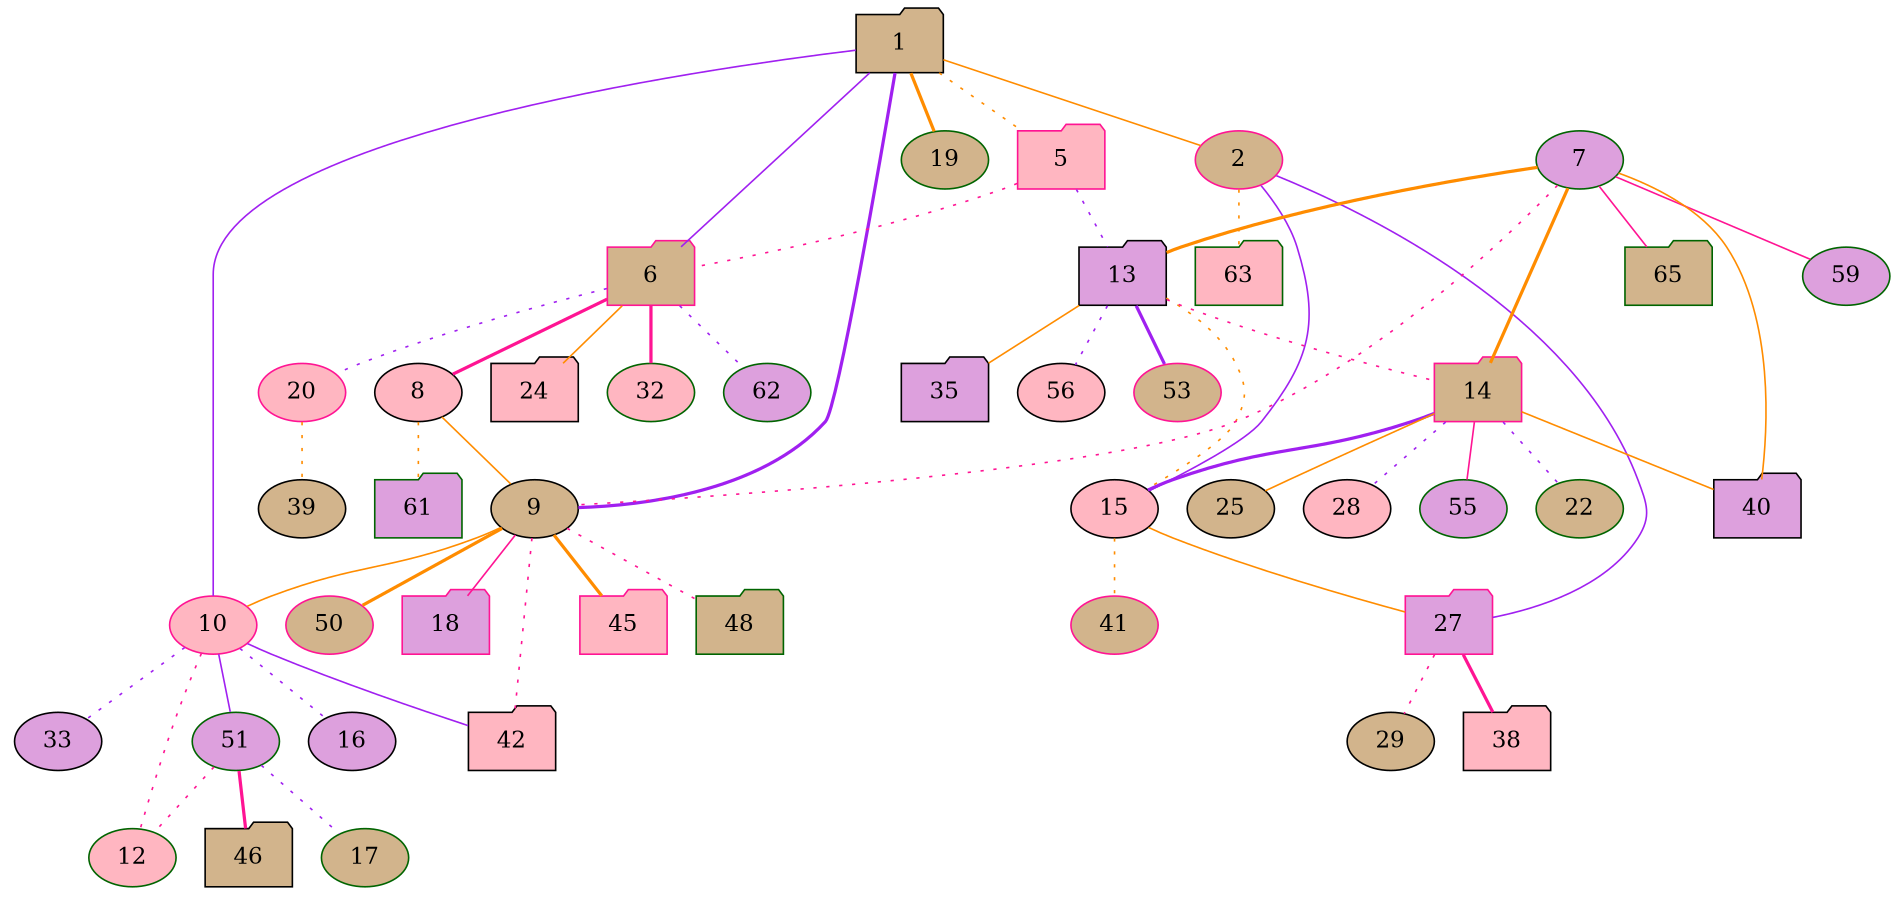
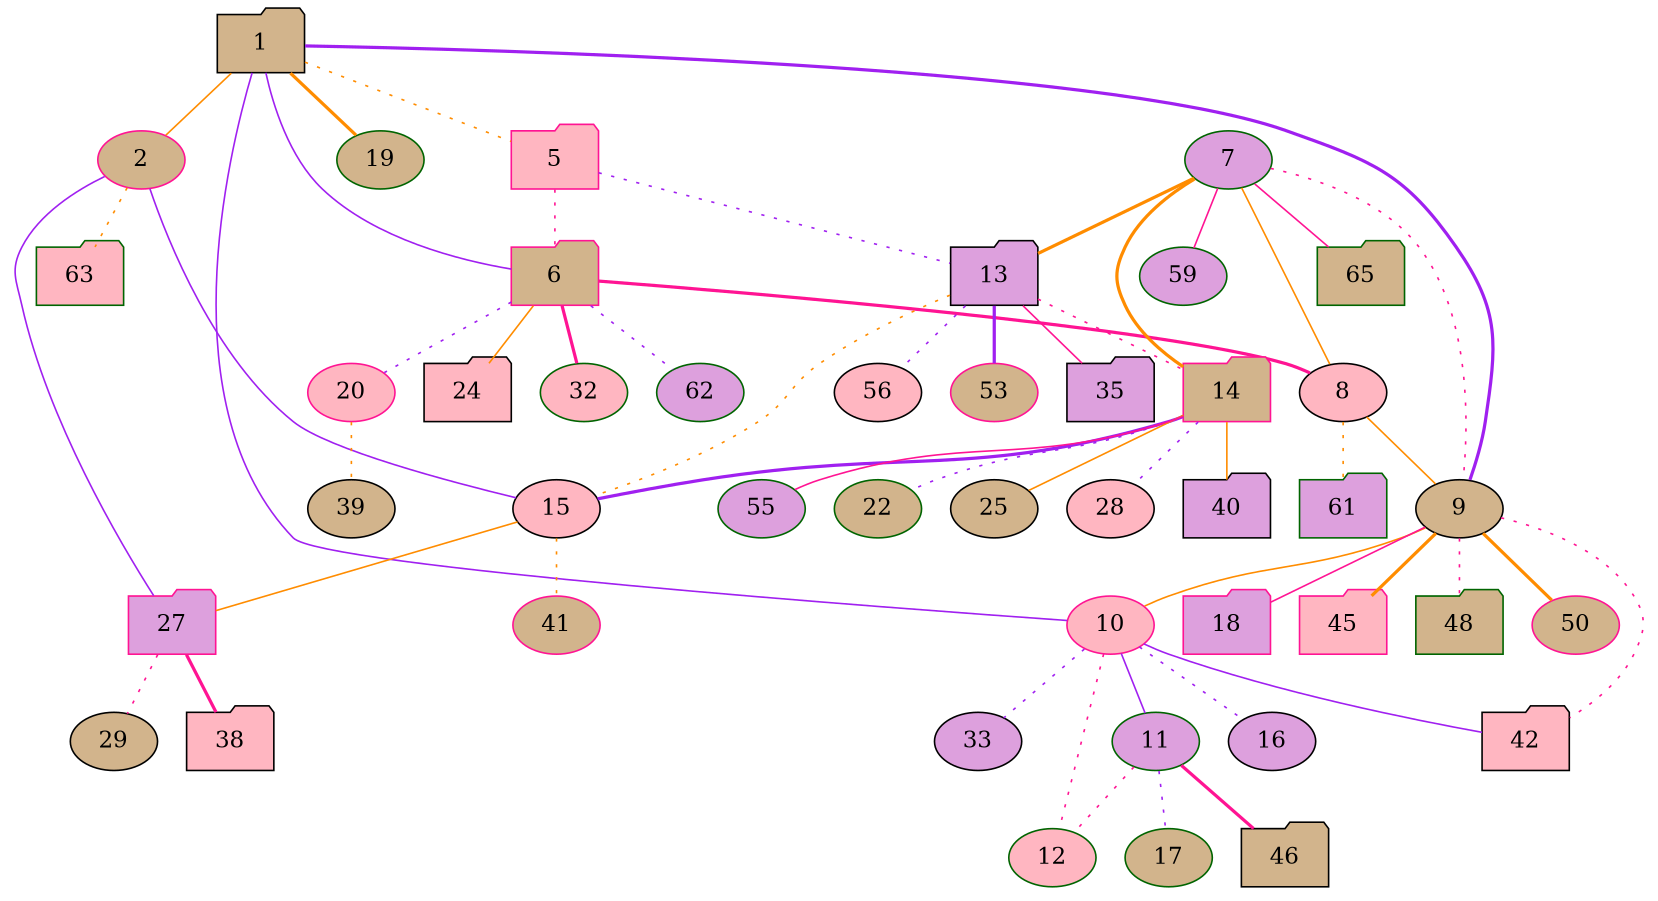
(1749, 295) -> (1286, 276)
(1034, 334) -> (1053, 335)
(236, 741) -> (1156, 741)
